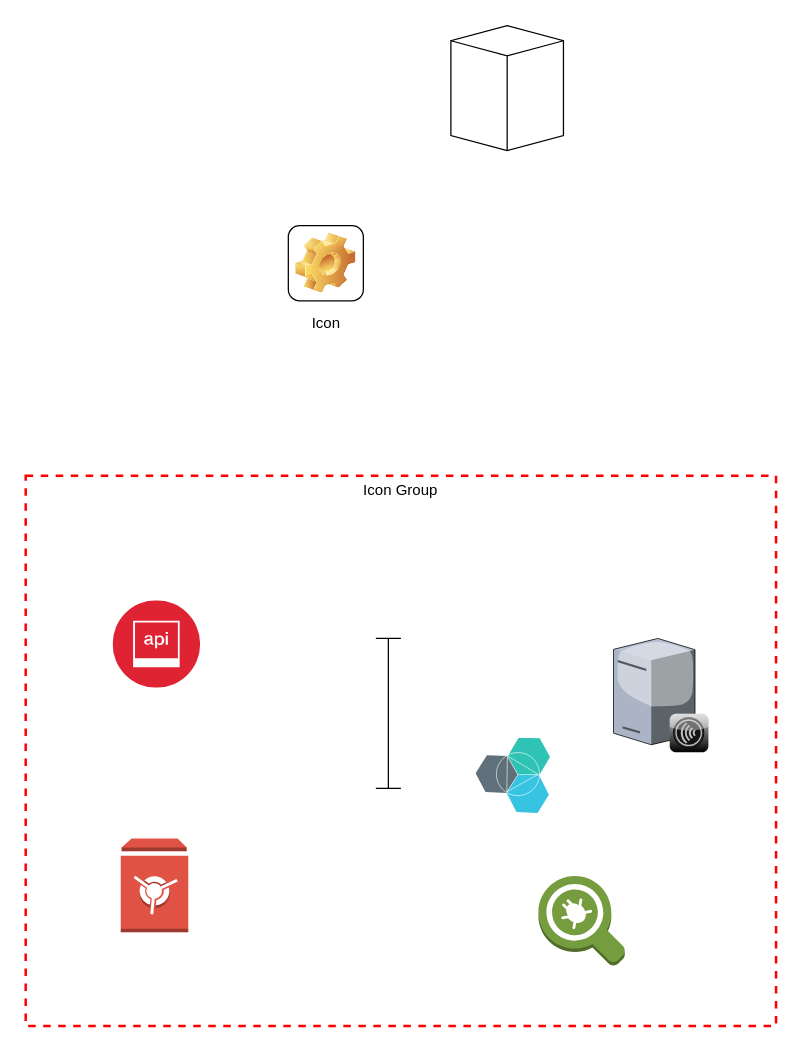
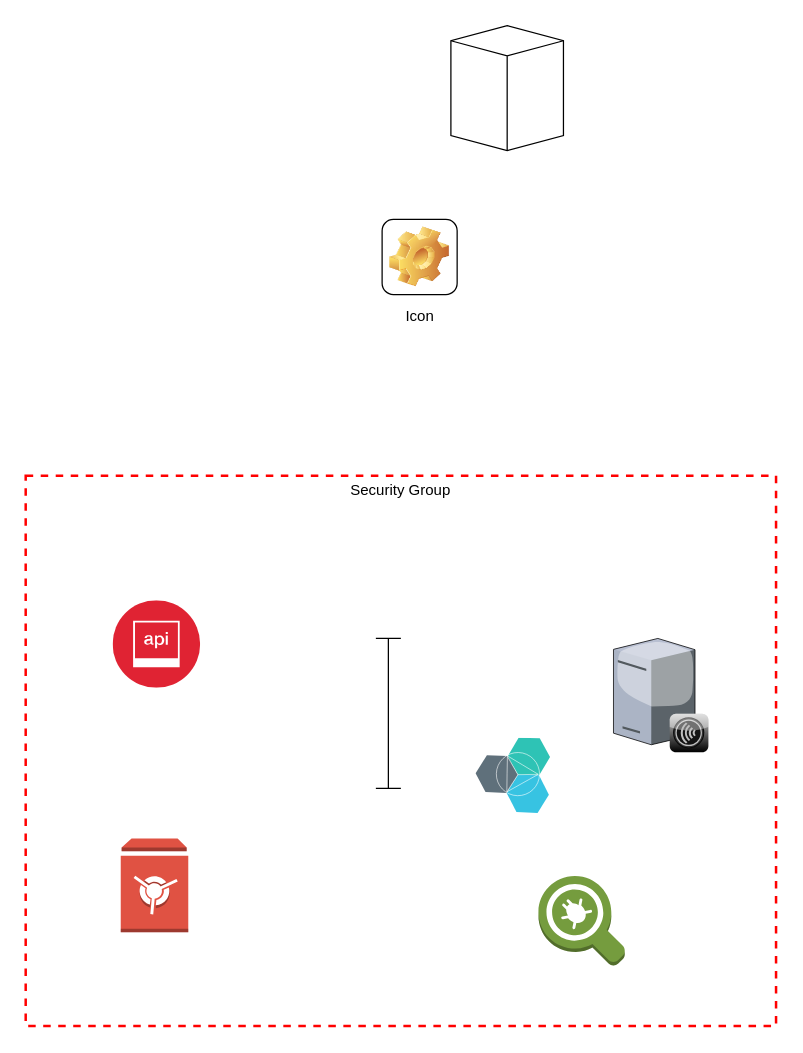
(326, 263) -> (419, 257)
(401, 491) -> (401, 491)
